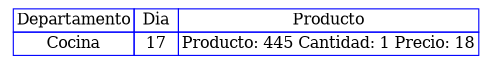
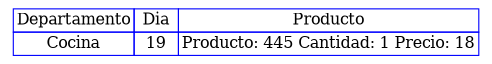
(156, 43) -> (156, 43)
